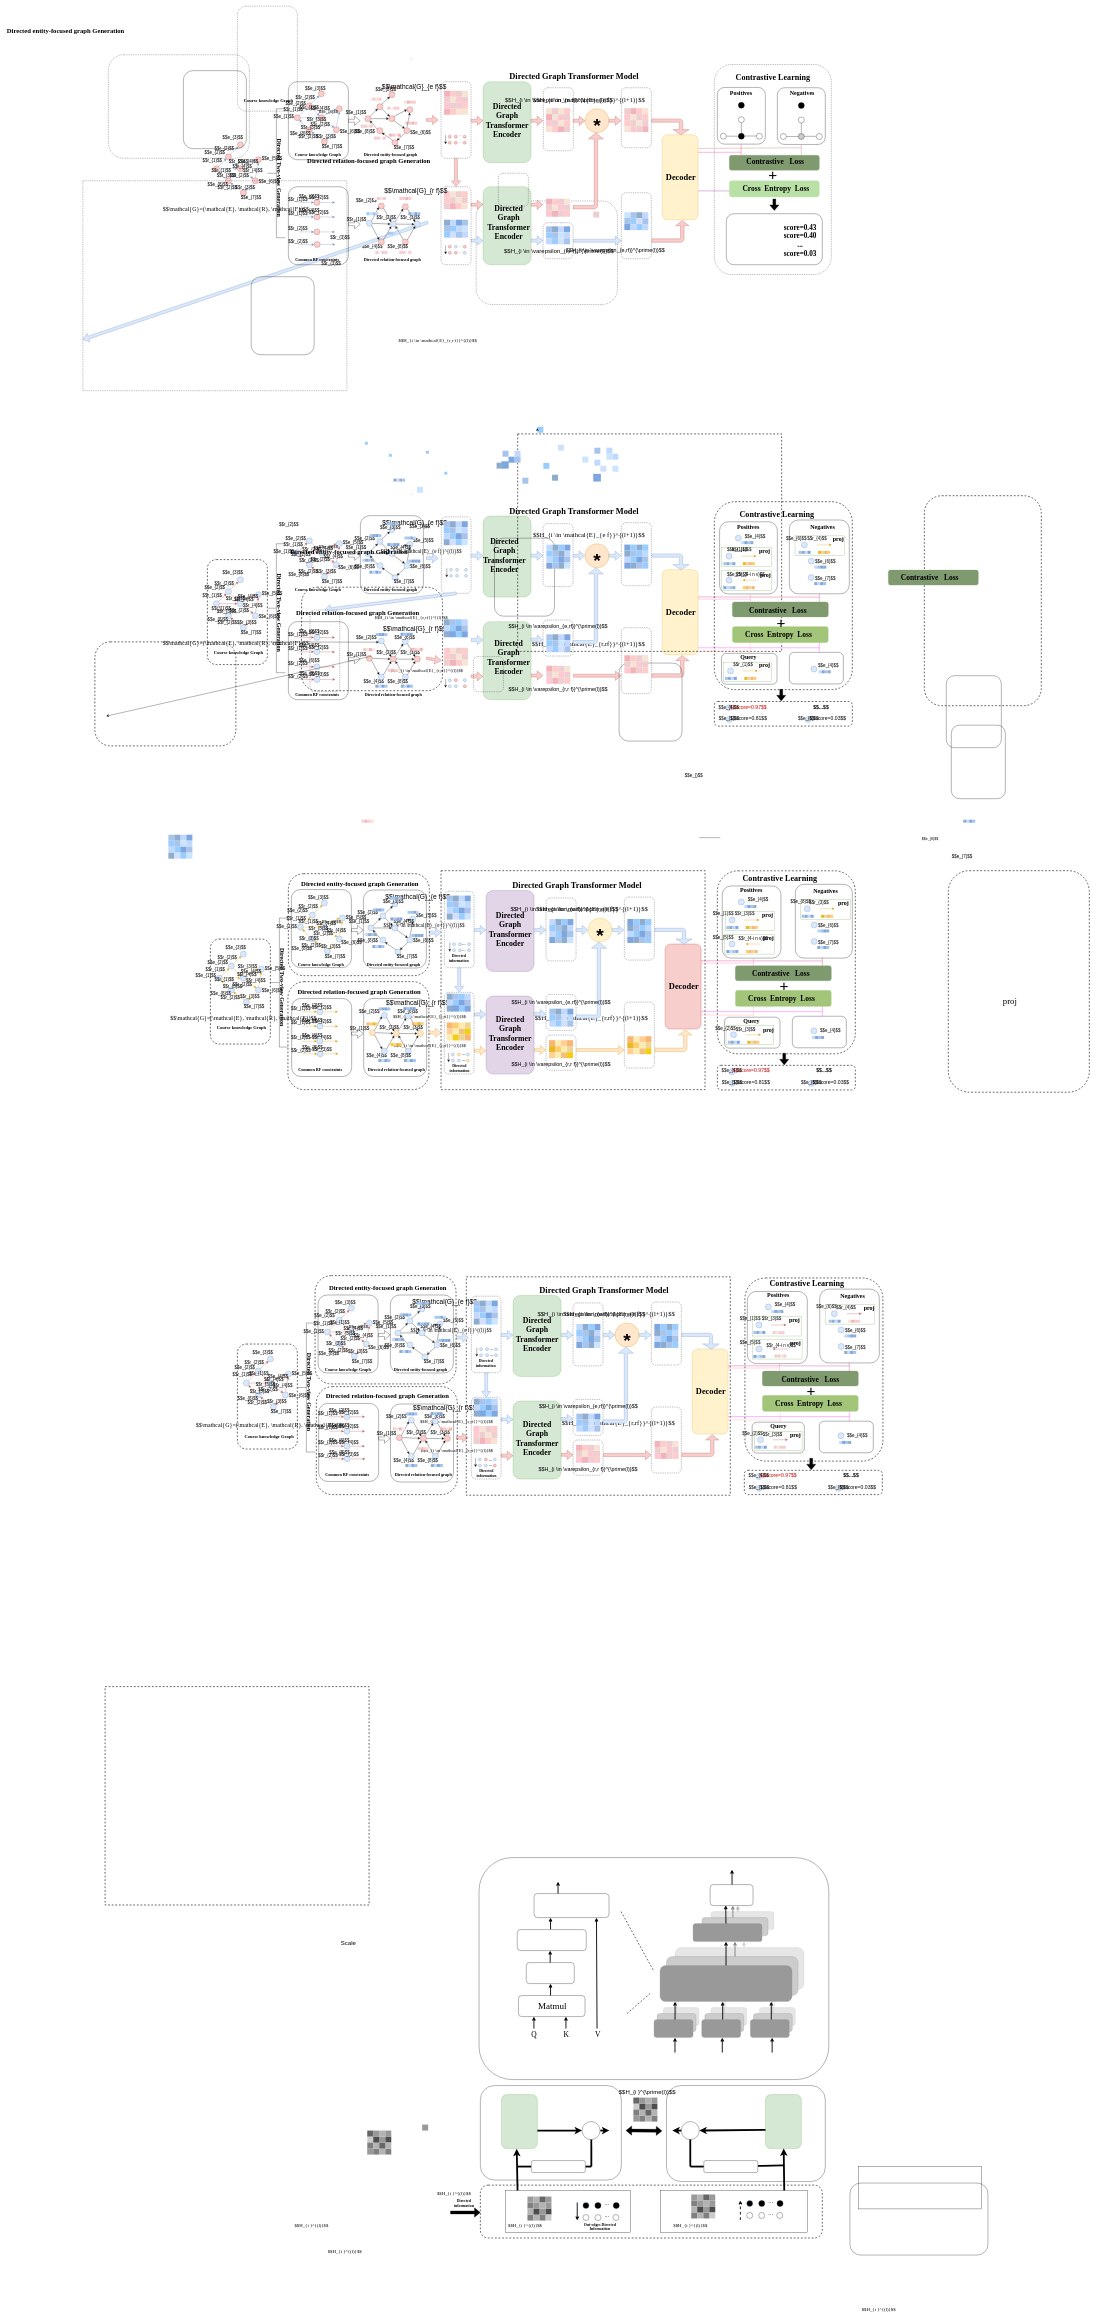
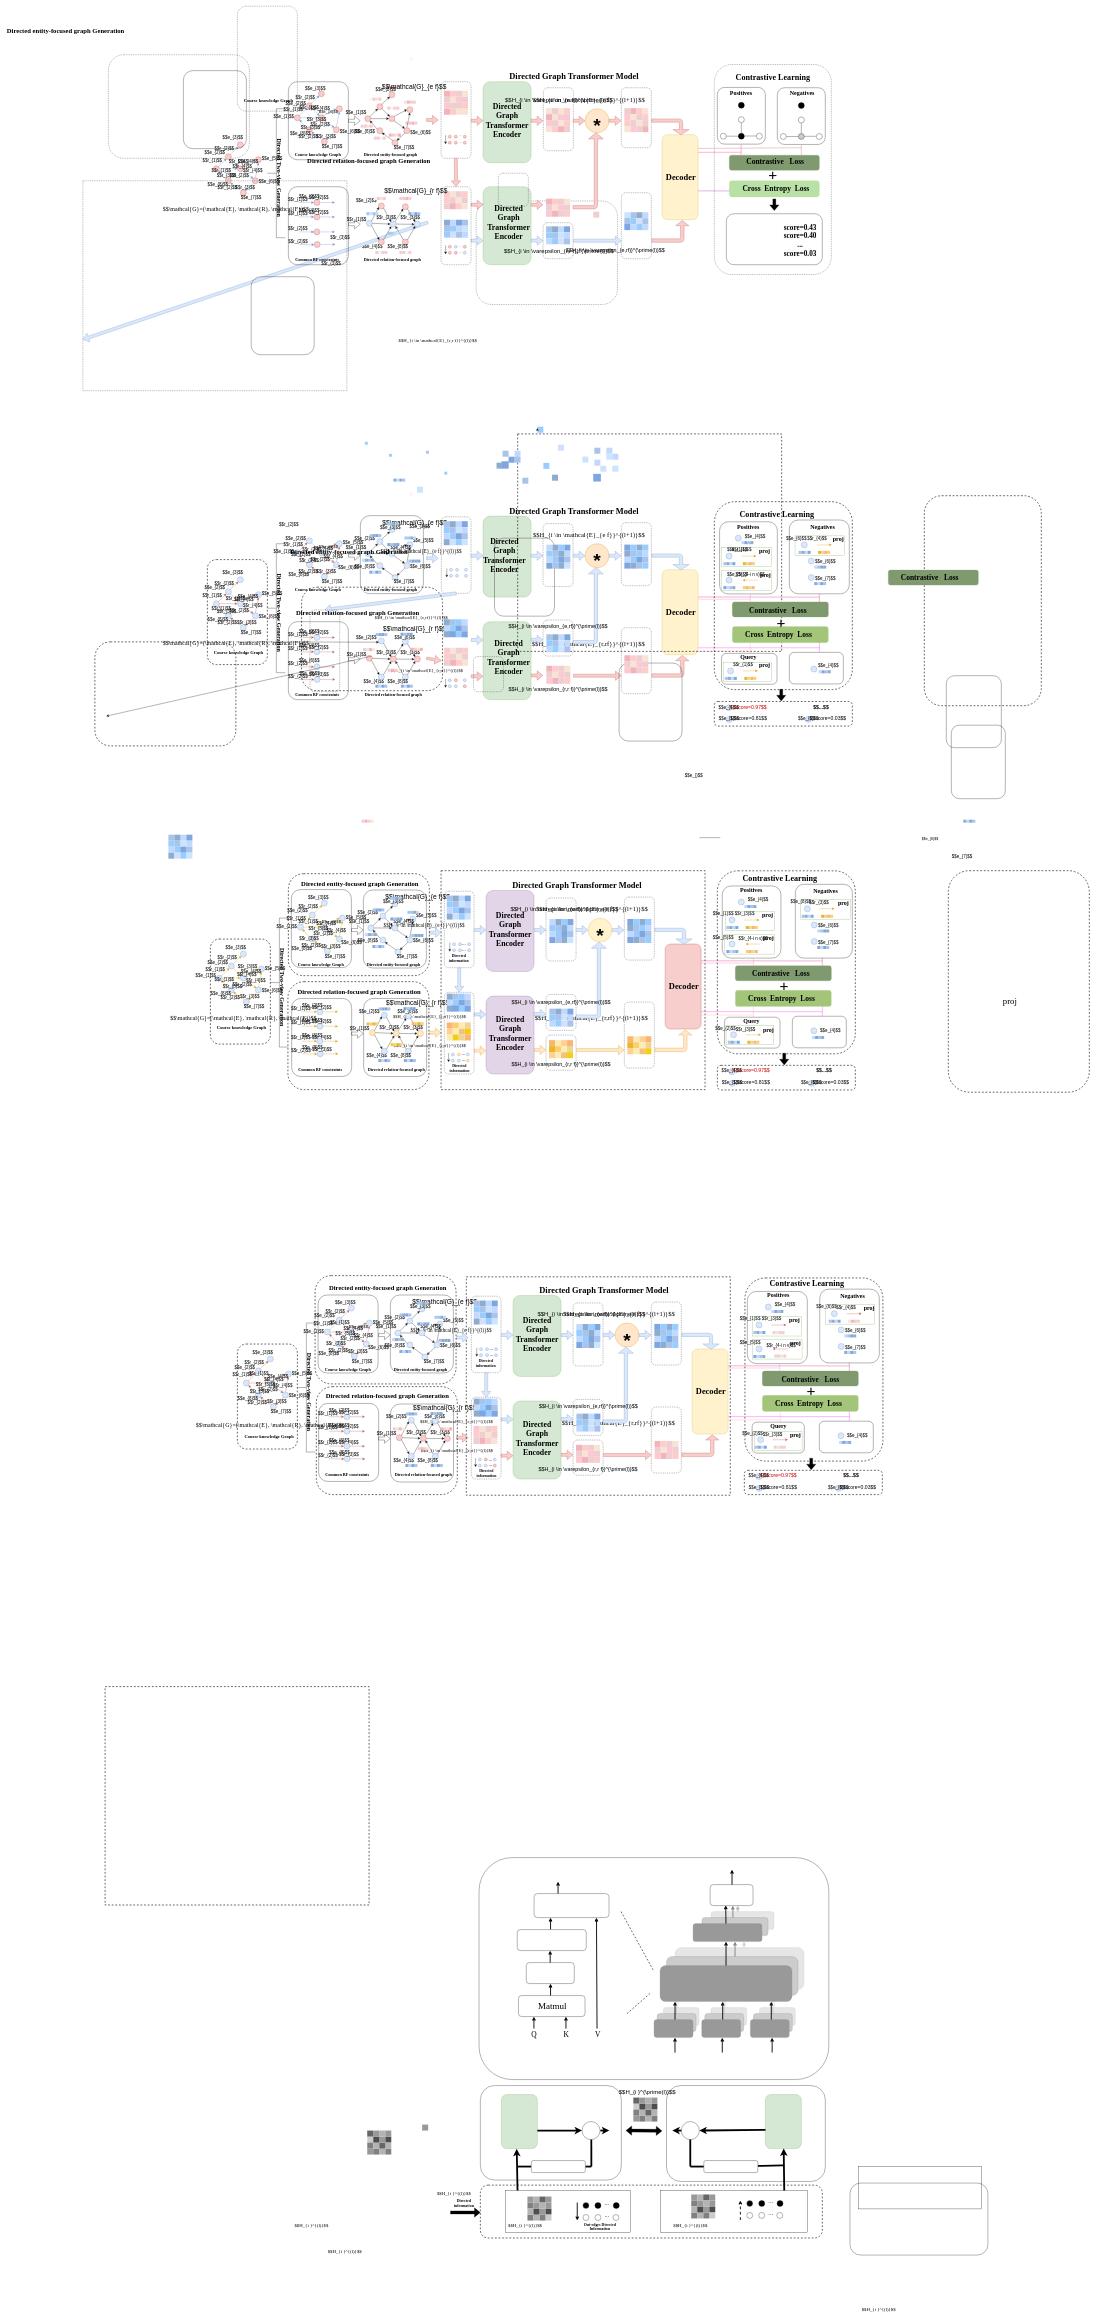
(348, 1943) -> none
